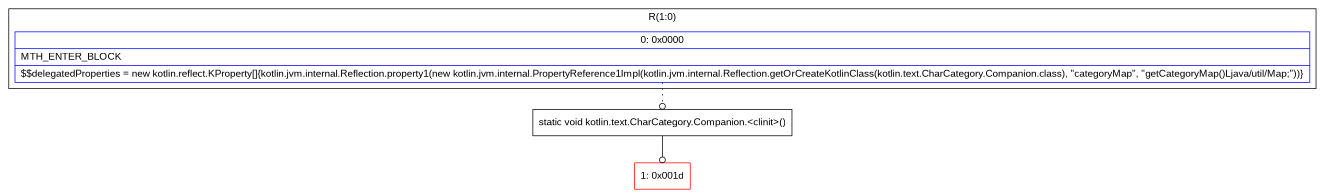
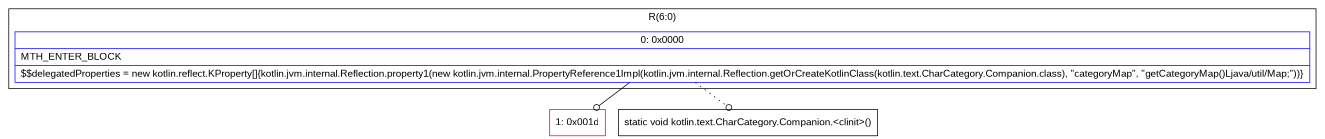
(662, 17) -> (662, 17)
(662, 146) -> (614, 94)
